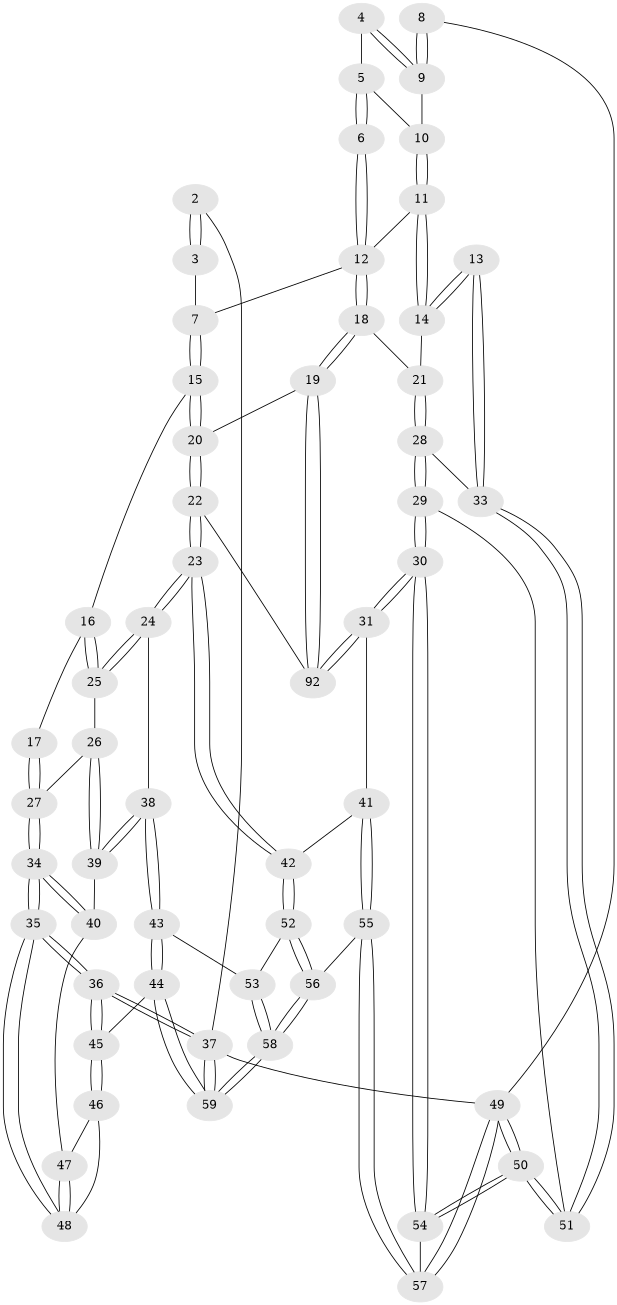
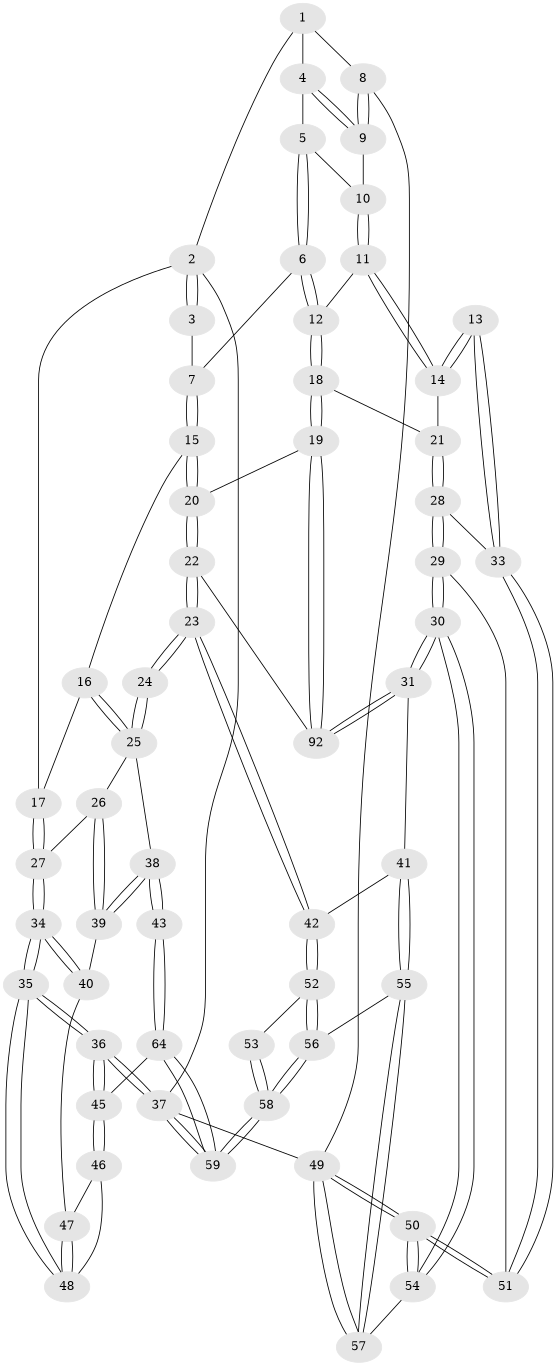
none -> (303, 18)
(278, 290) -> (248, 320)
none -> (39, 491)
(148, 713) -> (143, 804)
(205, 955) -> none
(157, 985) -> (159, 1045)
